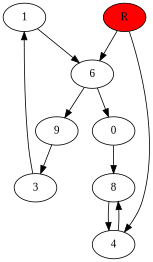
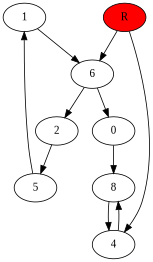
(57, 131) -> (57, 131)
(36, 188) -> (36, 188)
